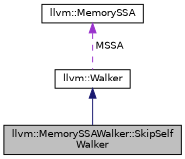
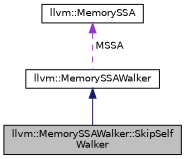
(93, 79) -> (93, 79)
